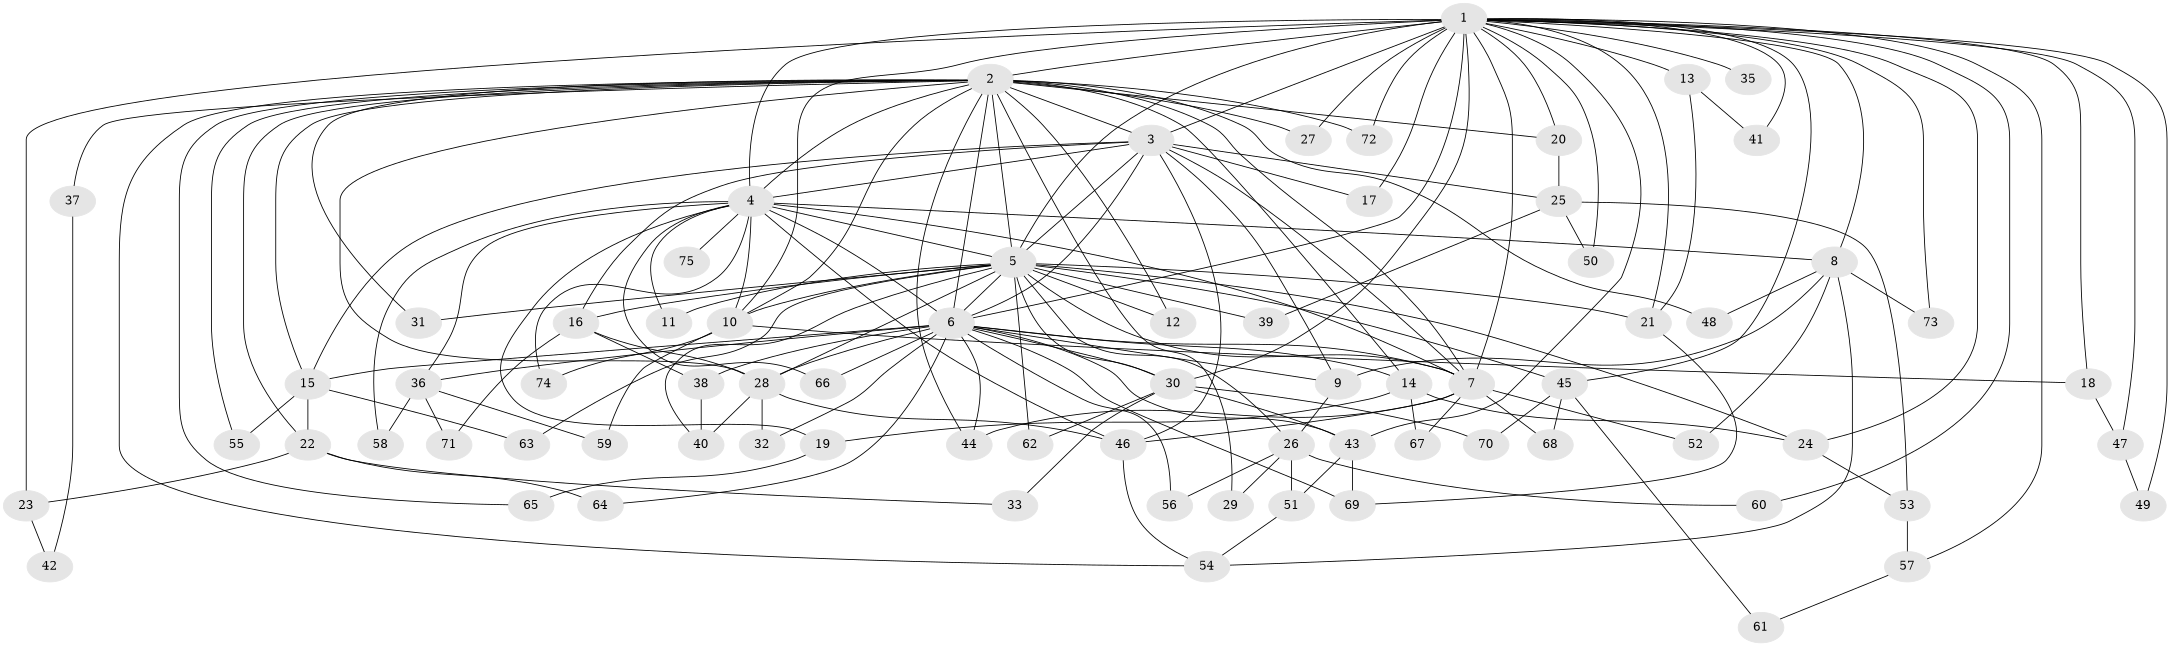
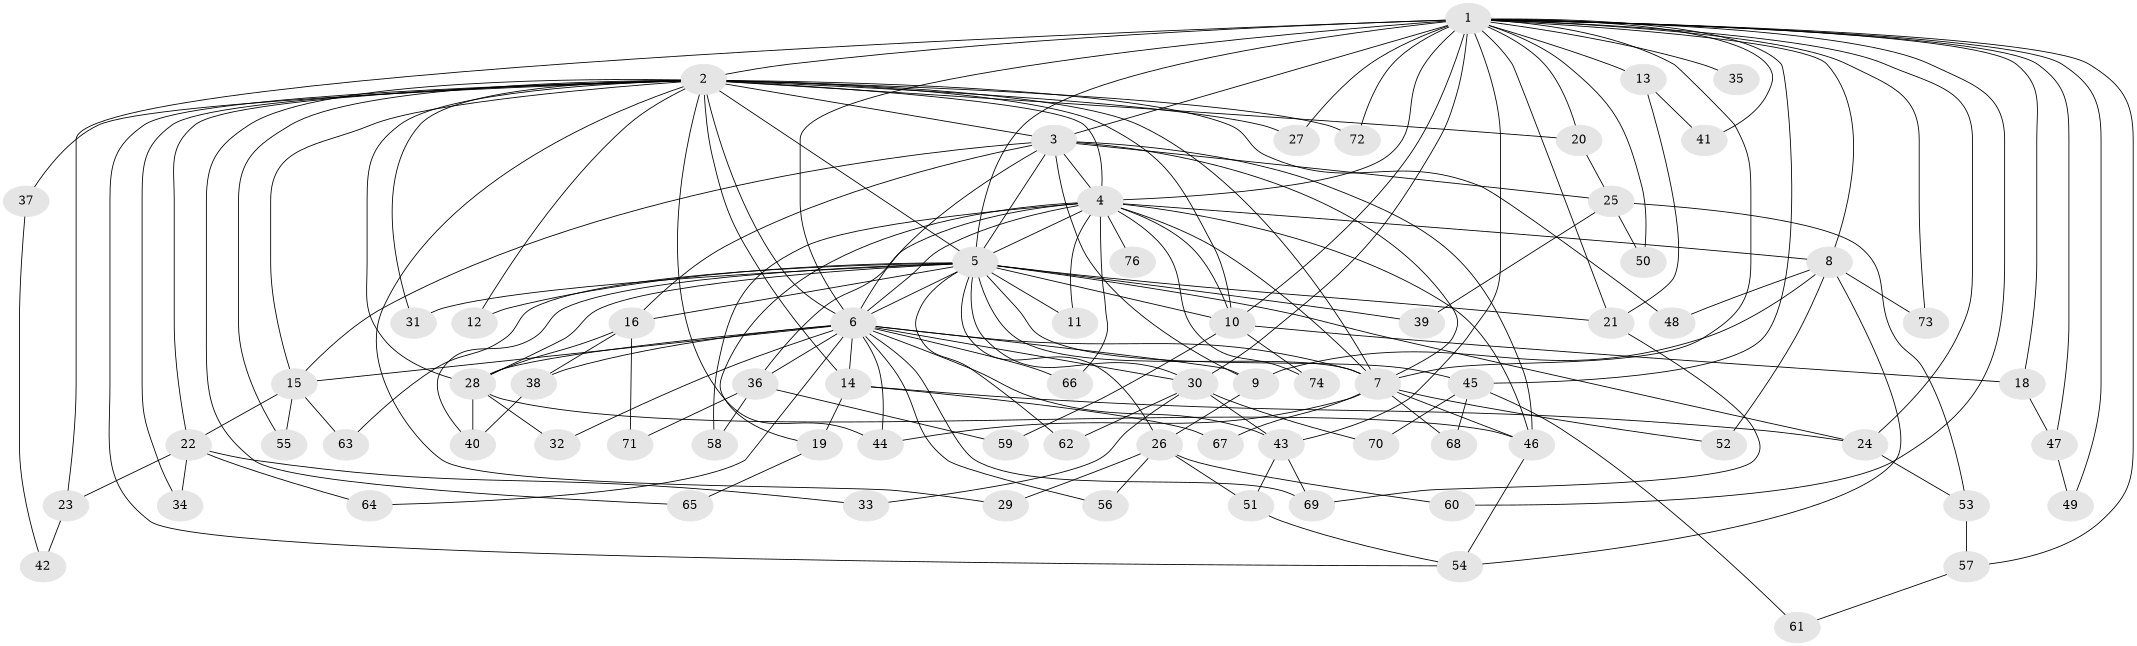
(1369, 201) -> none
(687, 262) -> (1133, 262)
none -> (180, 506)
